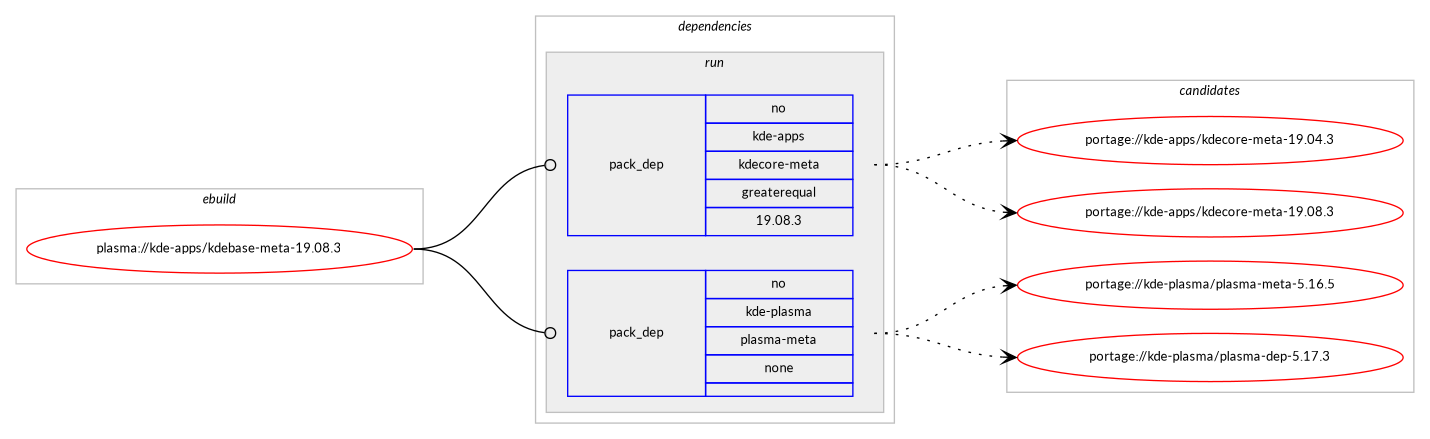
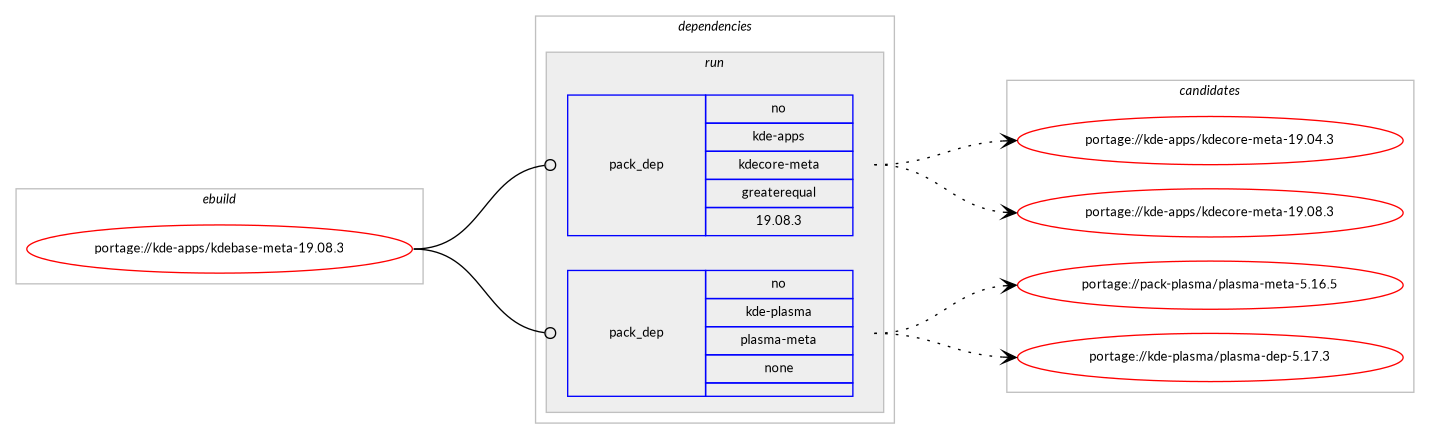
(220, 249) -> (220, 249)
(1210, 285) -> (1210, 285)
